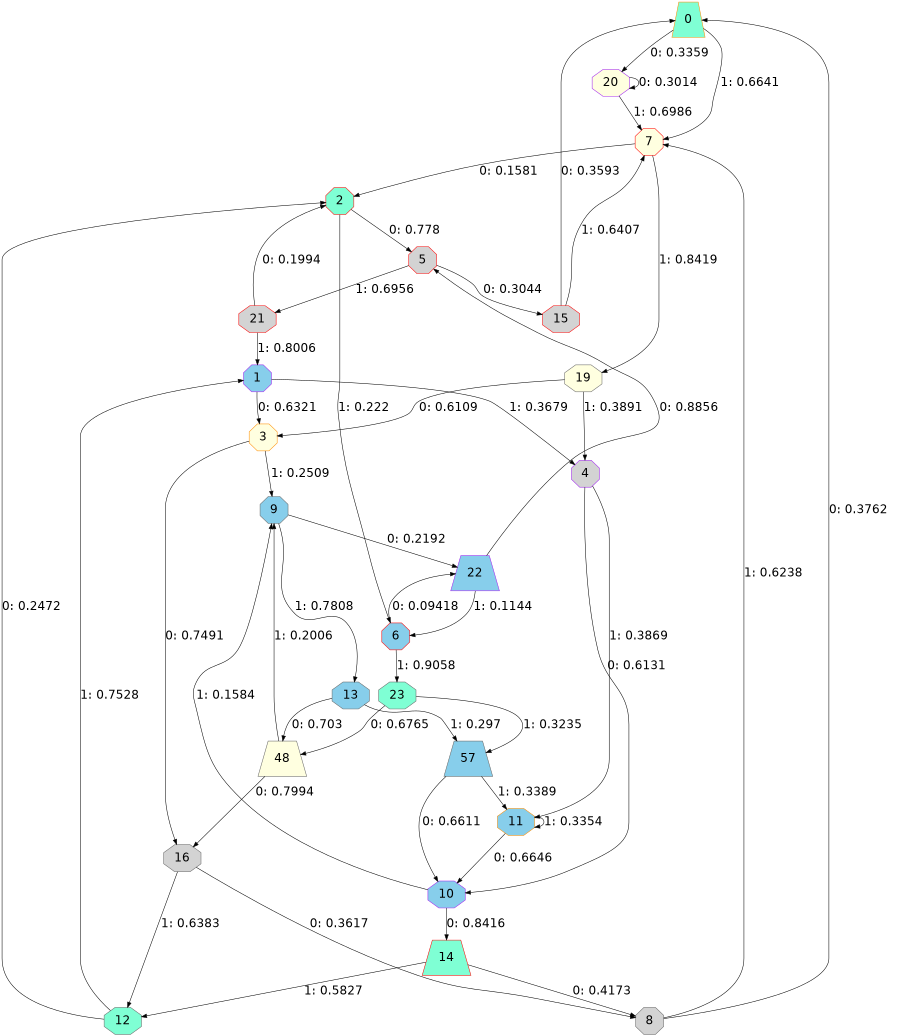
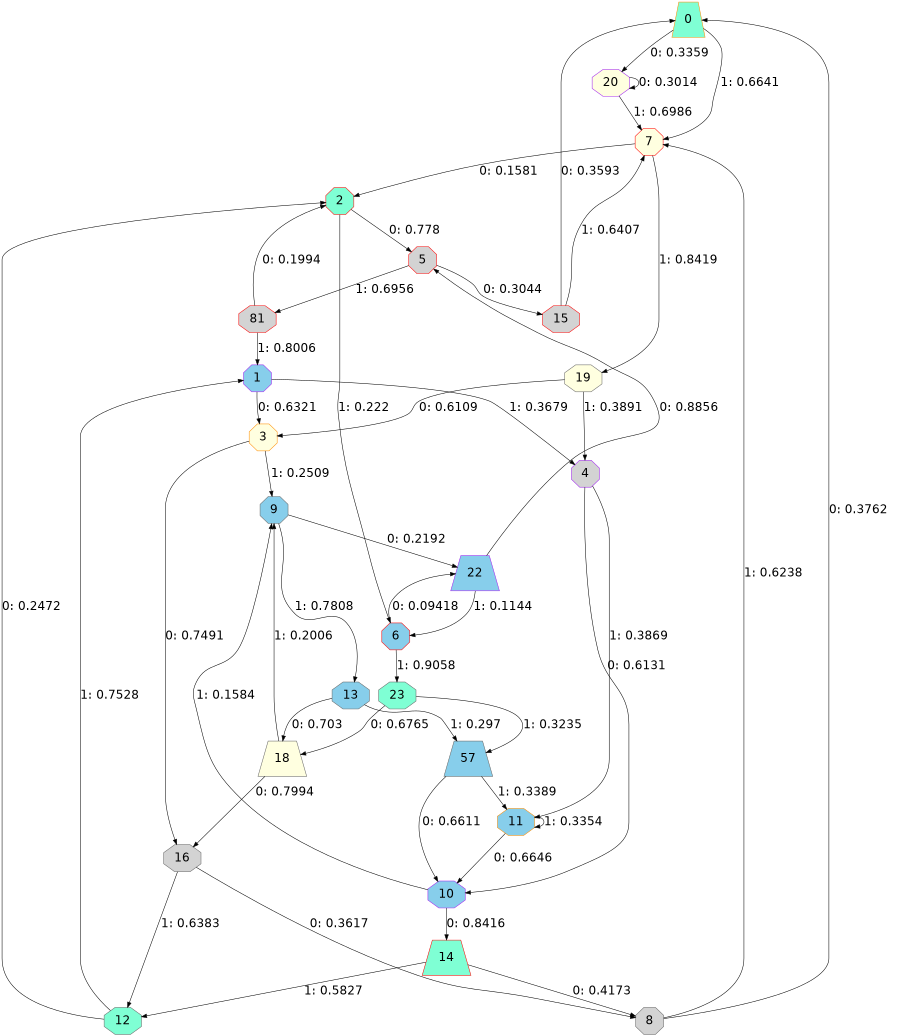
(257, 319) -> (257, 319)
(282, 759) -> (282, 759)
